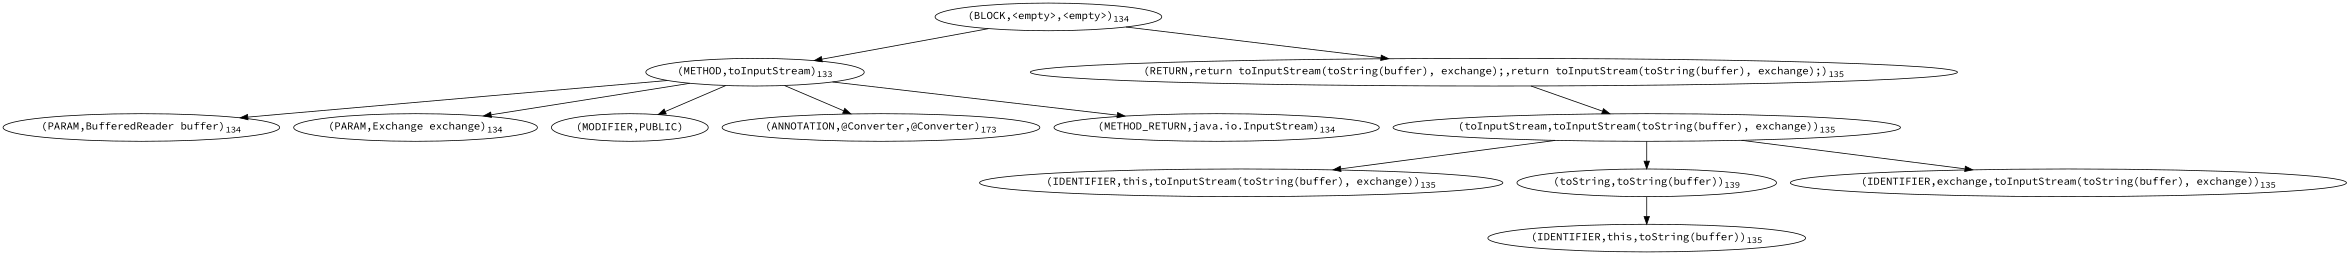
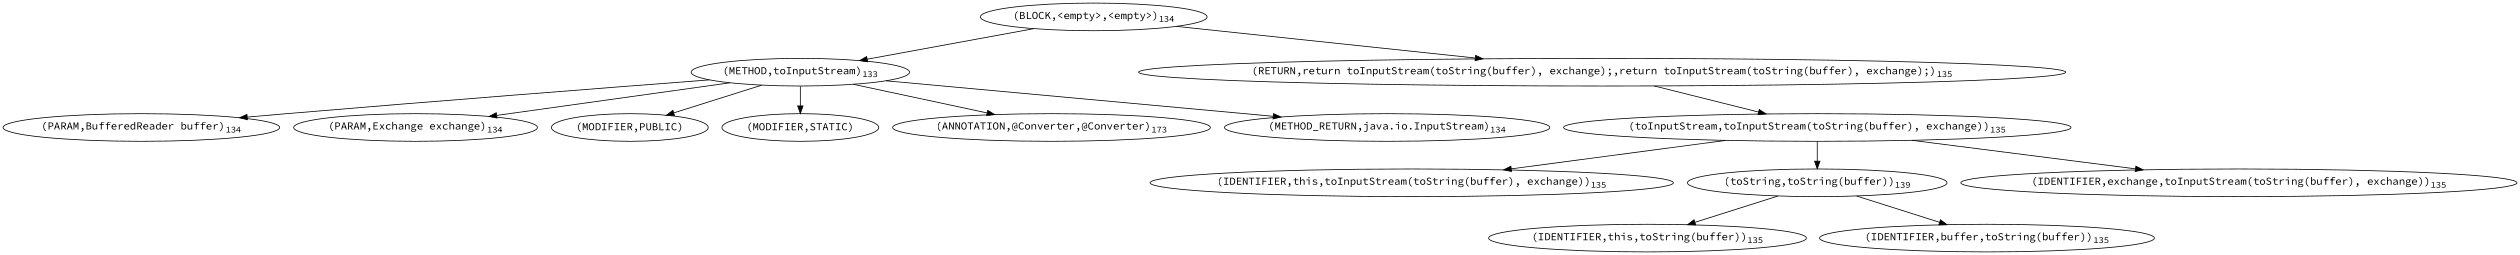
none -> (800, 127)
none -> (1987, 238)
